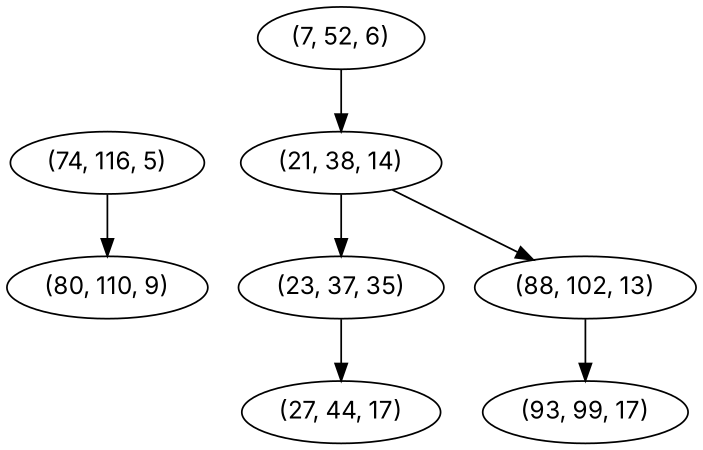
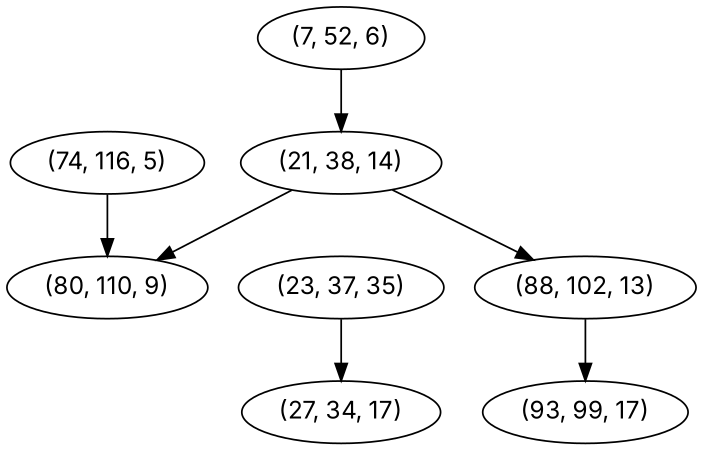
(341, 217) -> (232, 221)
(341, 412) -> (341, 412)
